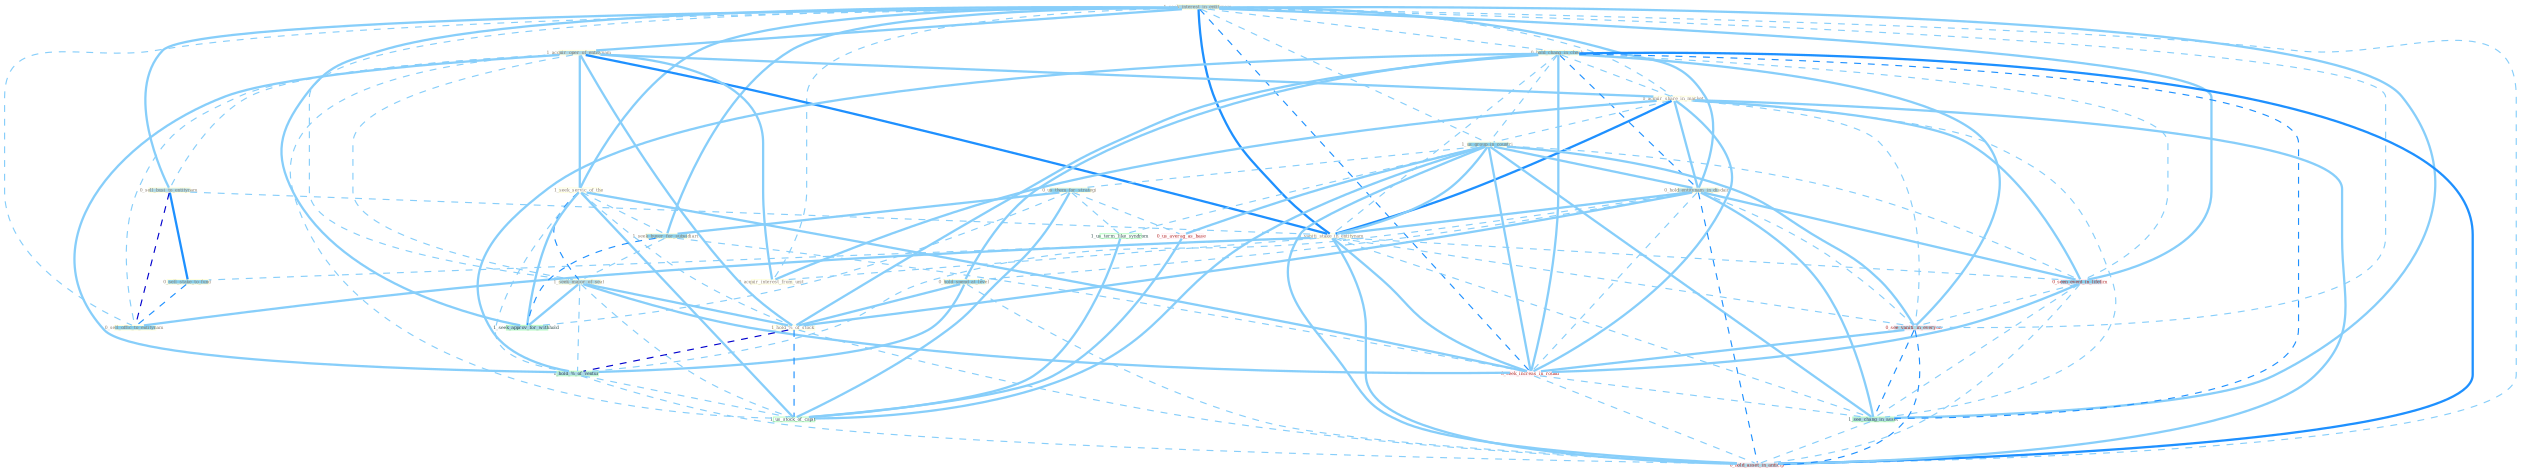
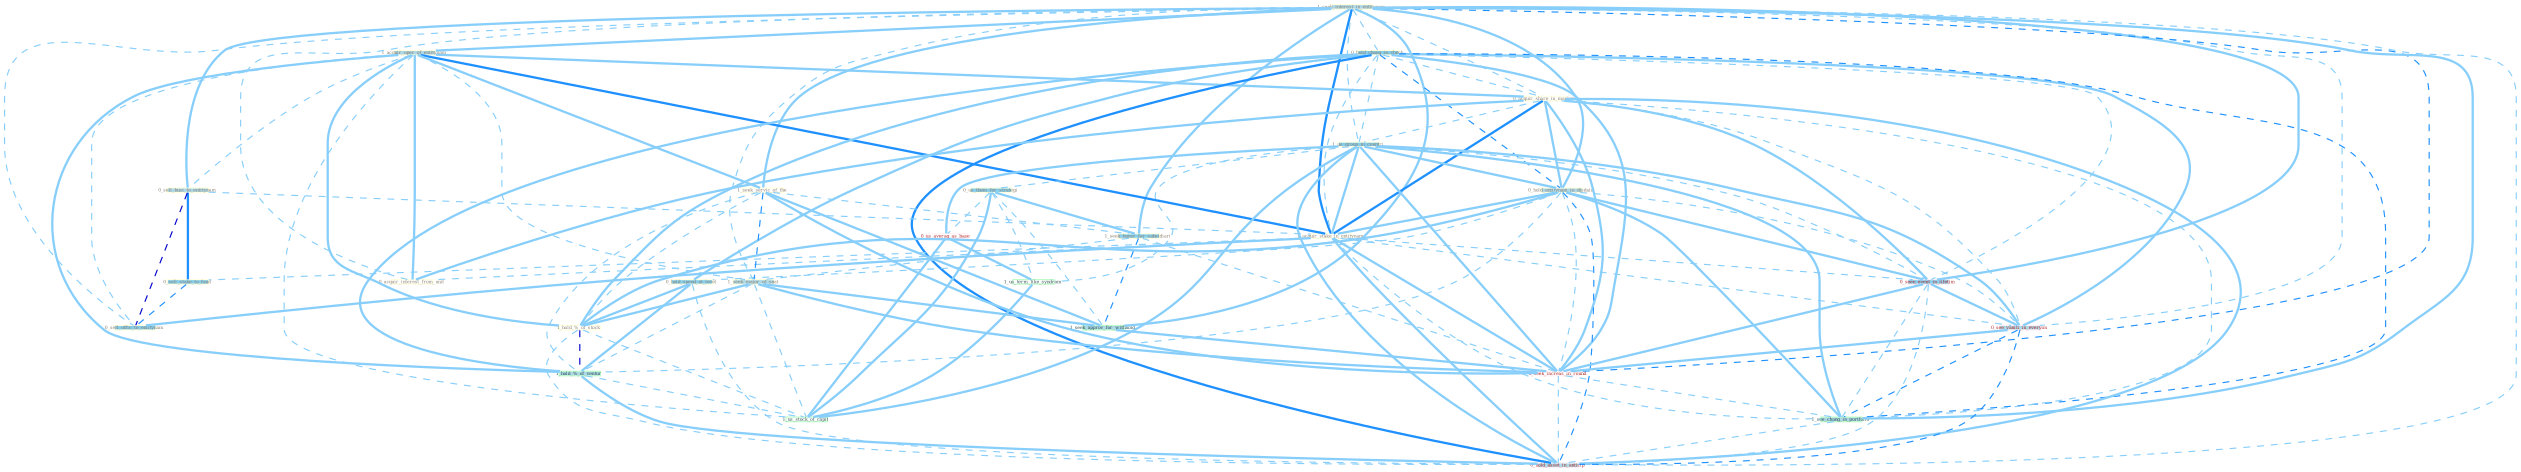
(1331, 236) -> (1331, 236)
none -> (990, 259)
(676, 294) -> none
(1998, 305) -> (1974, 305)
none -> (1331, 351)
(794, 373) -> (704, 378)
(1873, 419) -> (1841, 419)
(1156, 448) -> (1053, 450)
